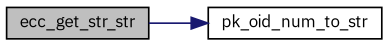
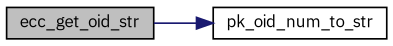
(78, 23) -> (80, 23)
